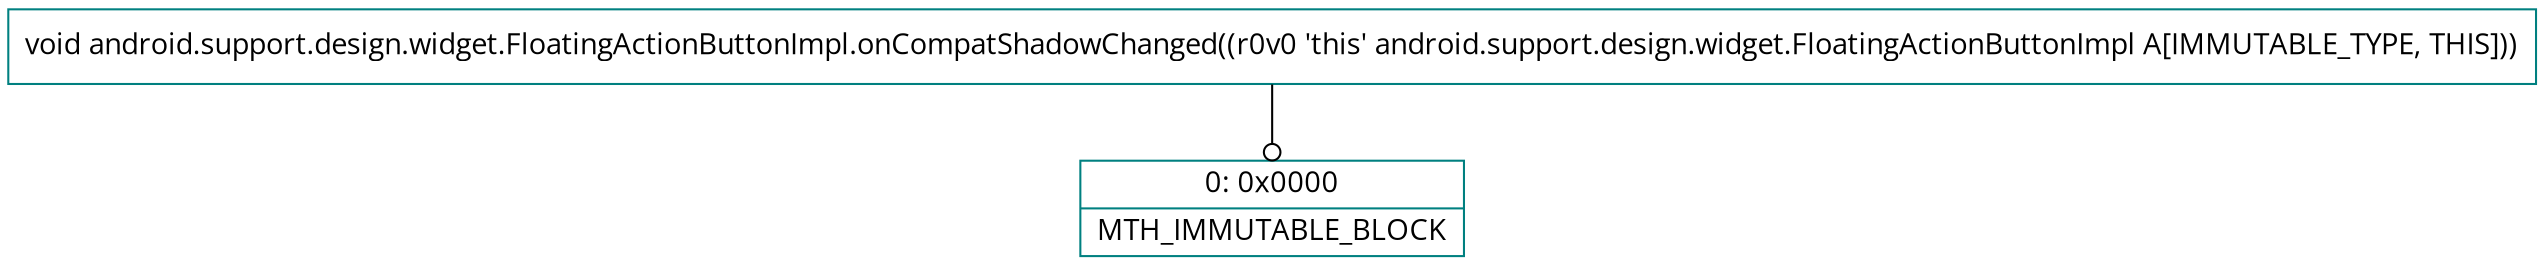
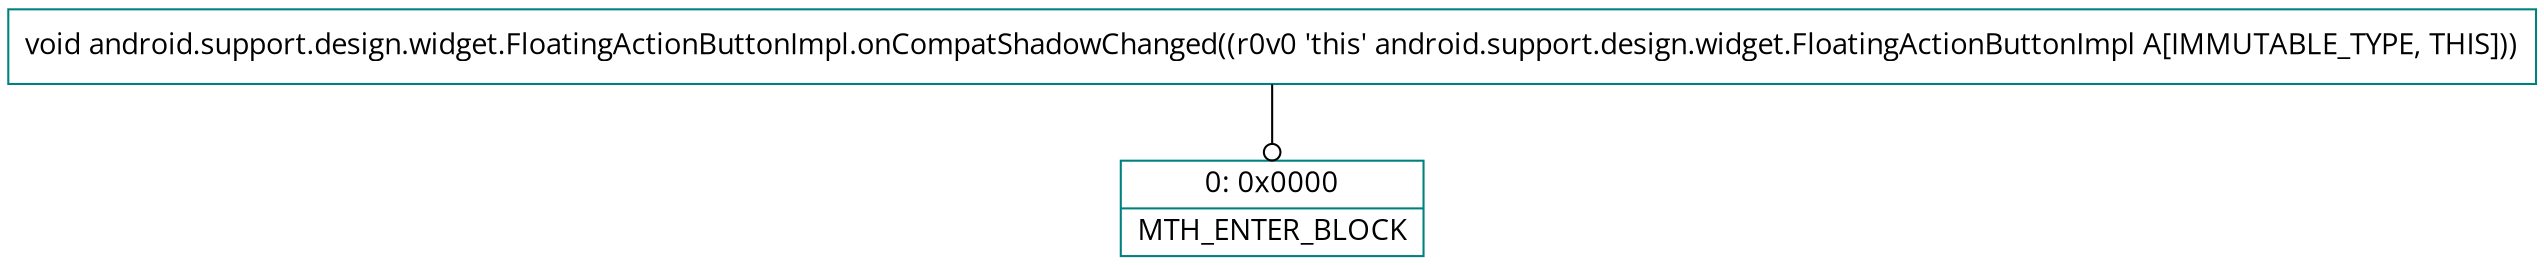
(1272, 231) -> (1272, 231)
